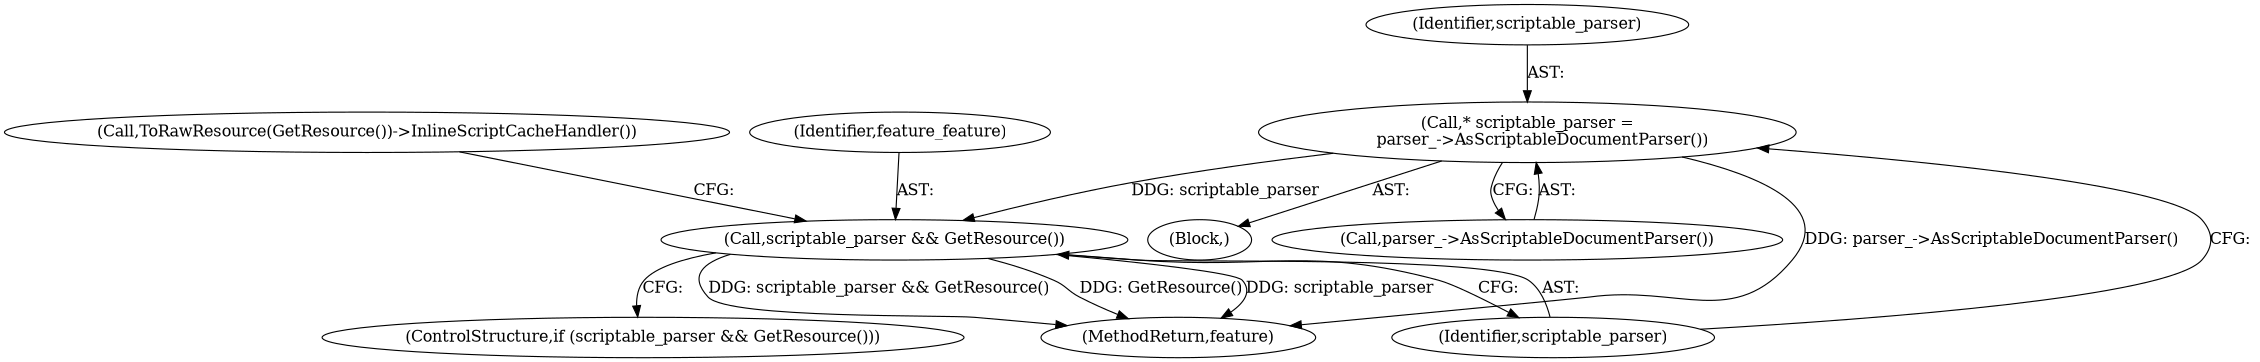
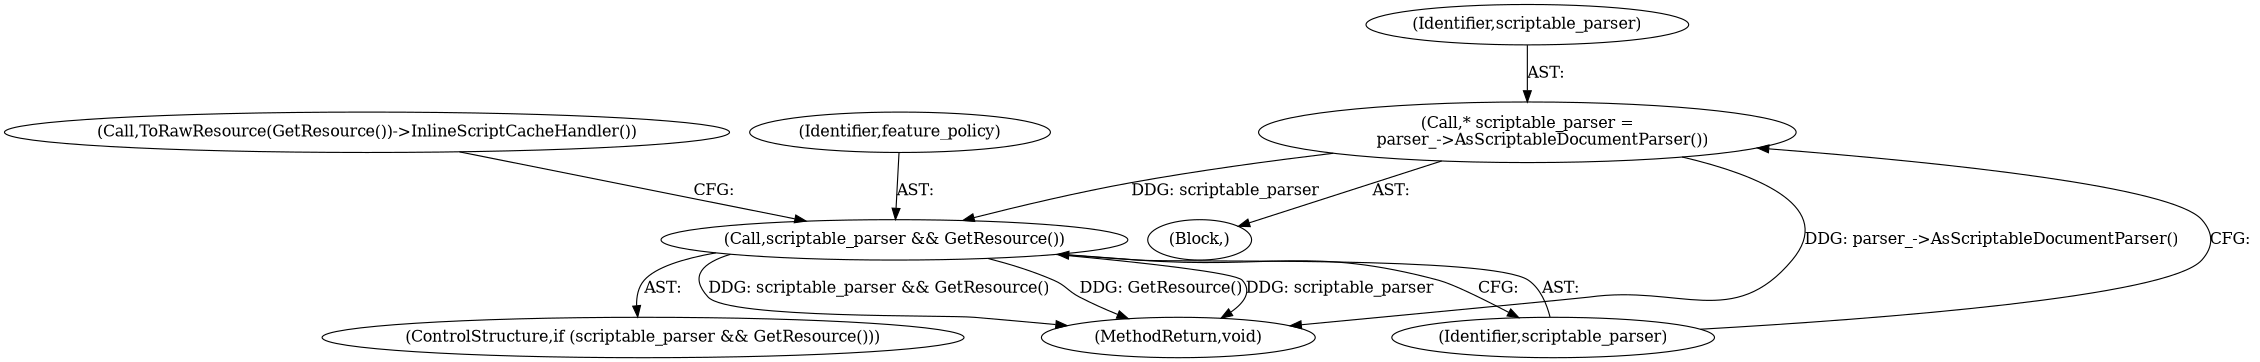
(900, 132) -> (900, 132)
(1527, 240) -> none
(666, 289) -> (666, 289)
(1178, 337) -> (1178, 337)
